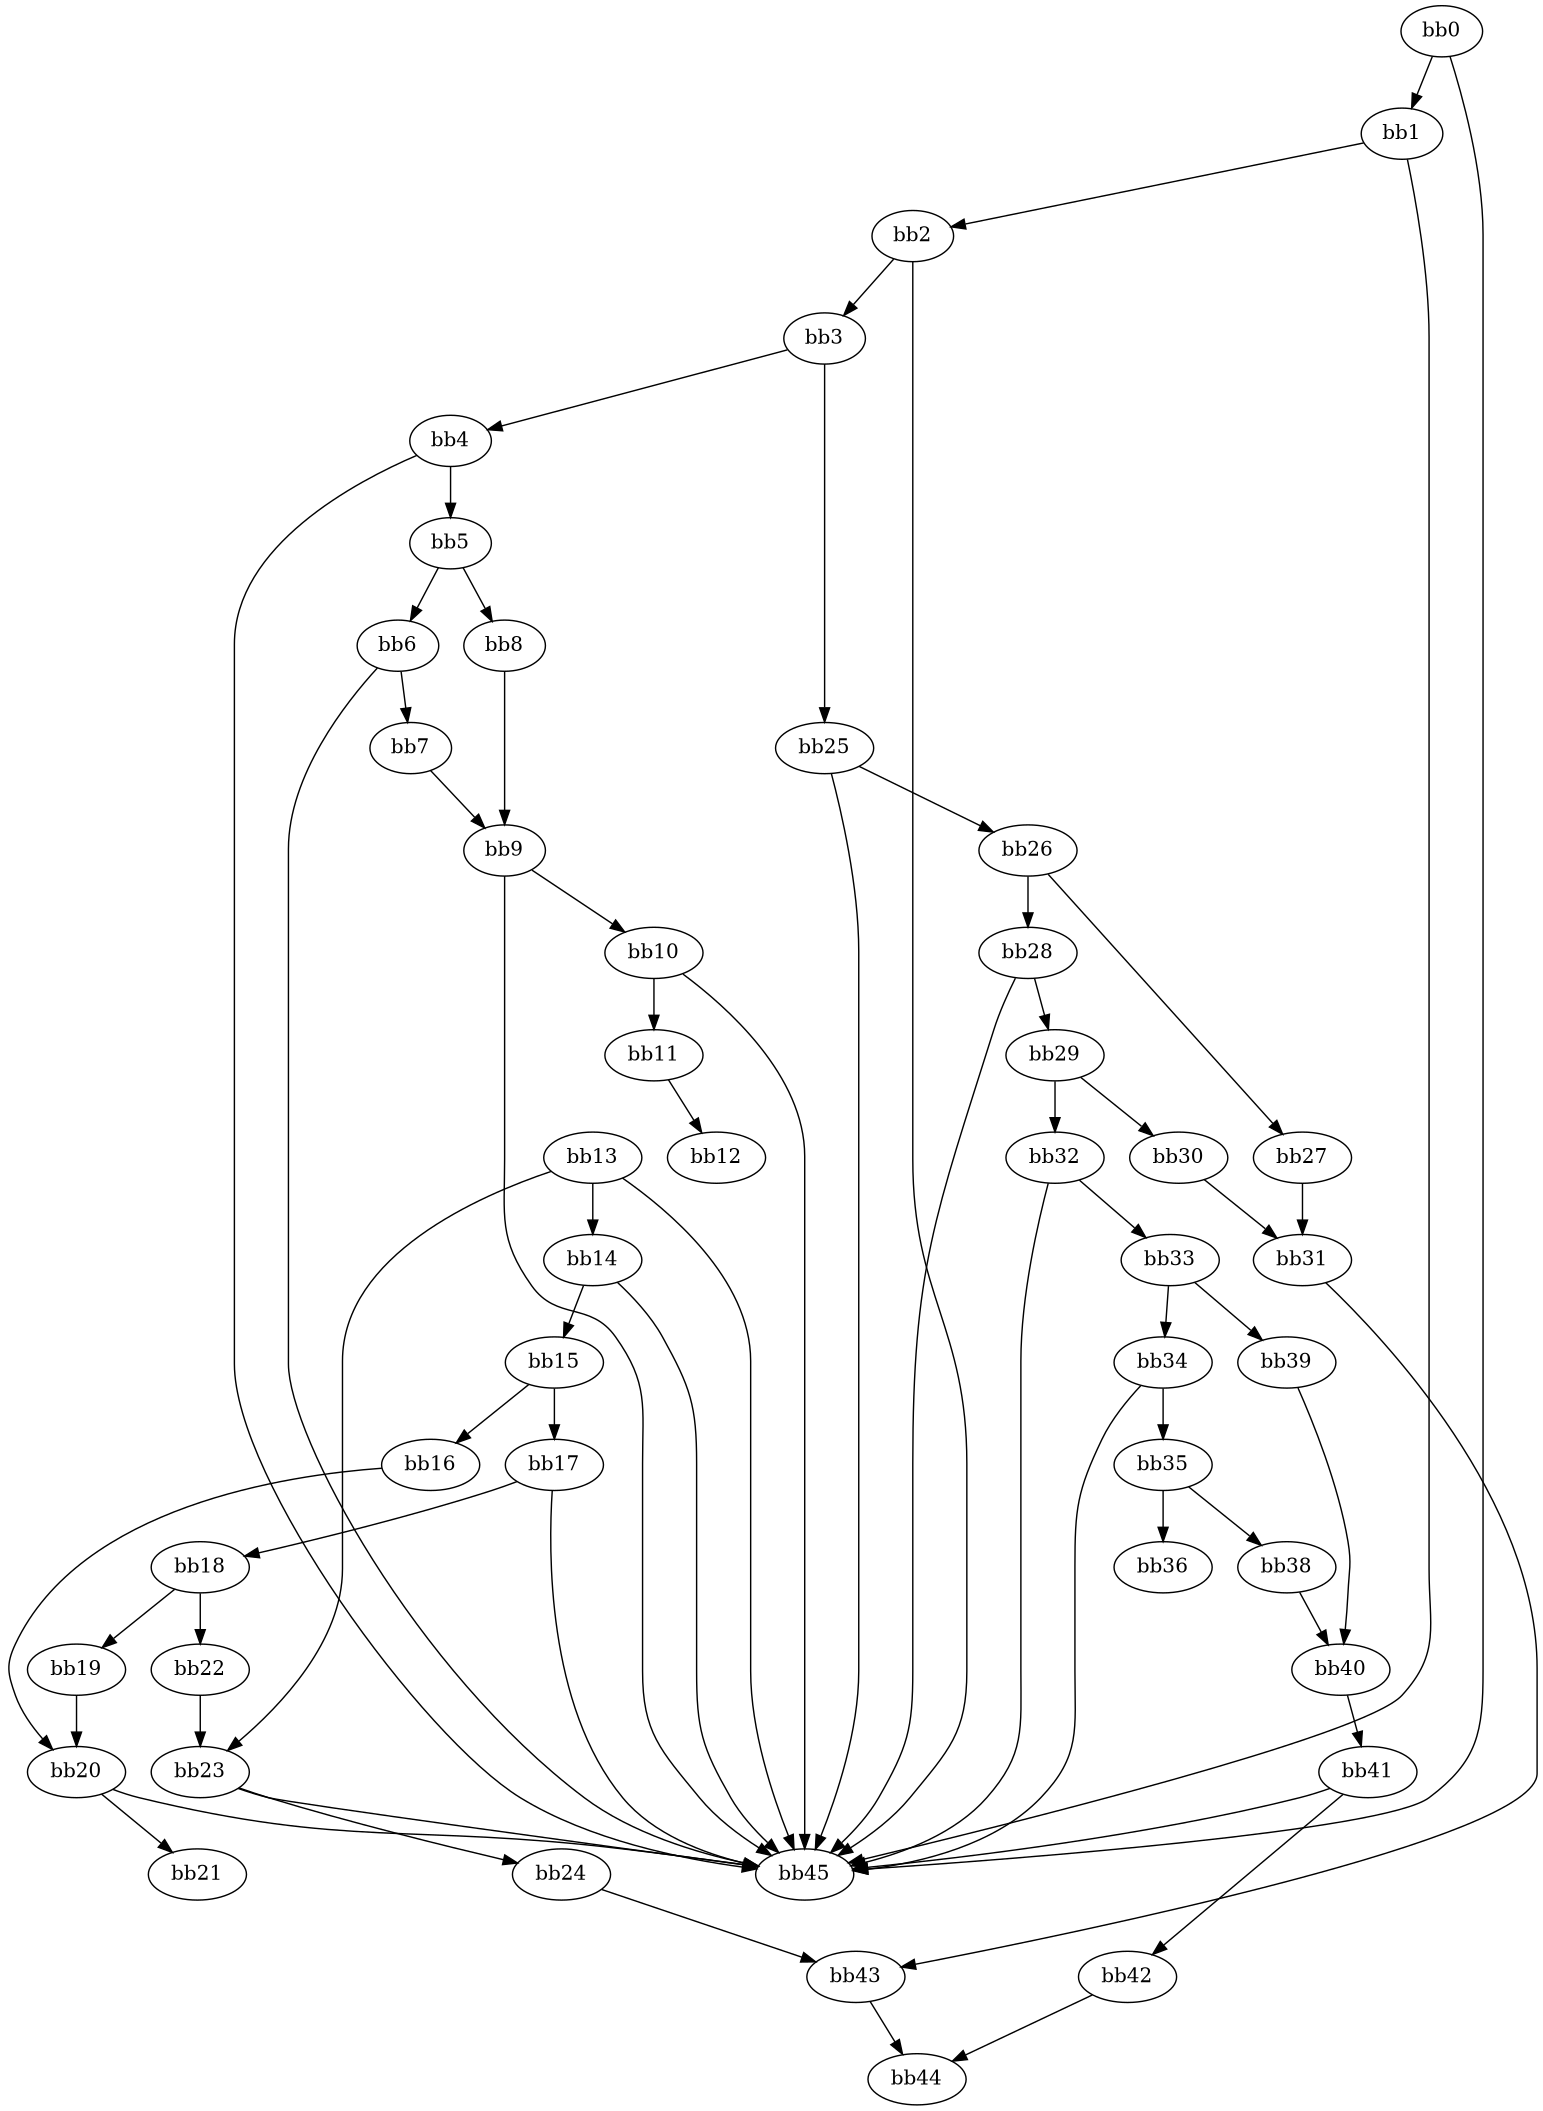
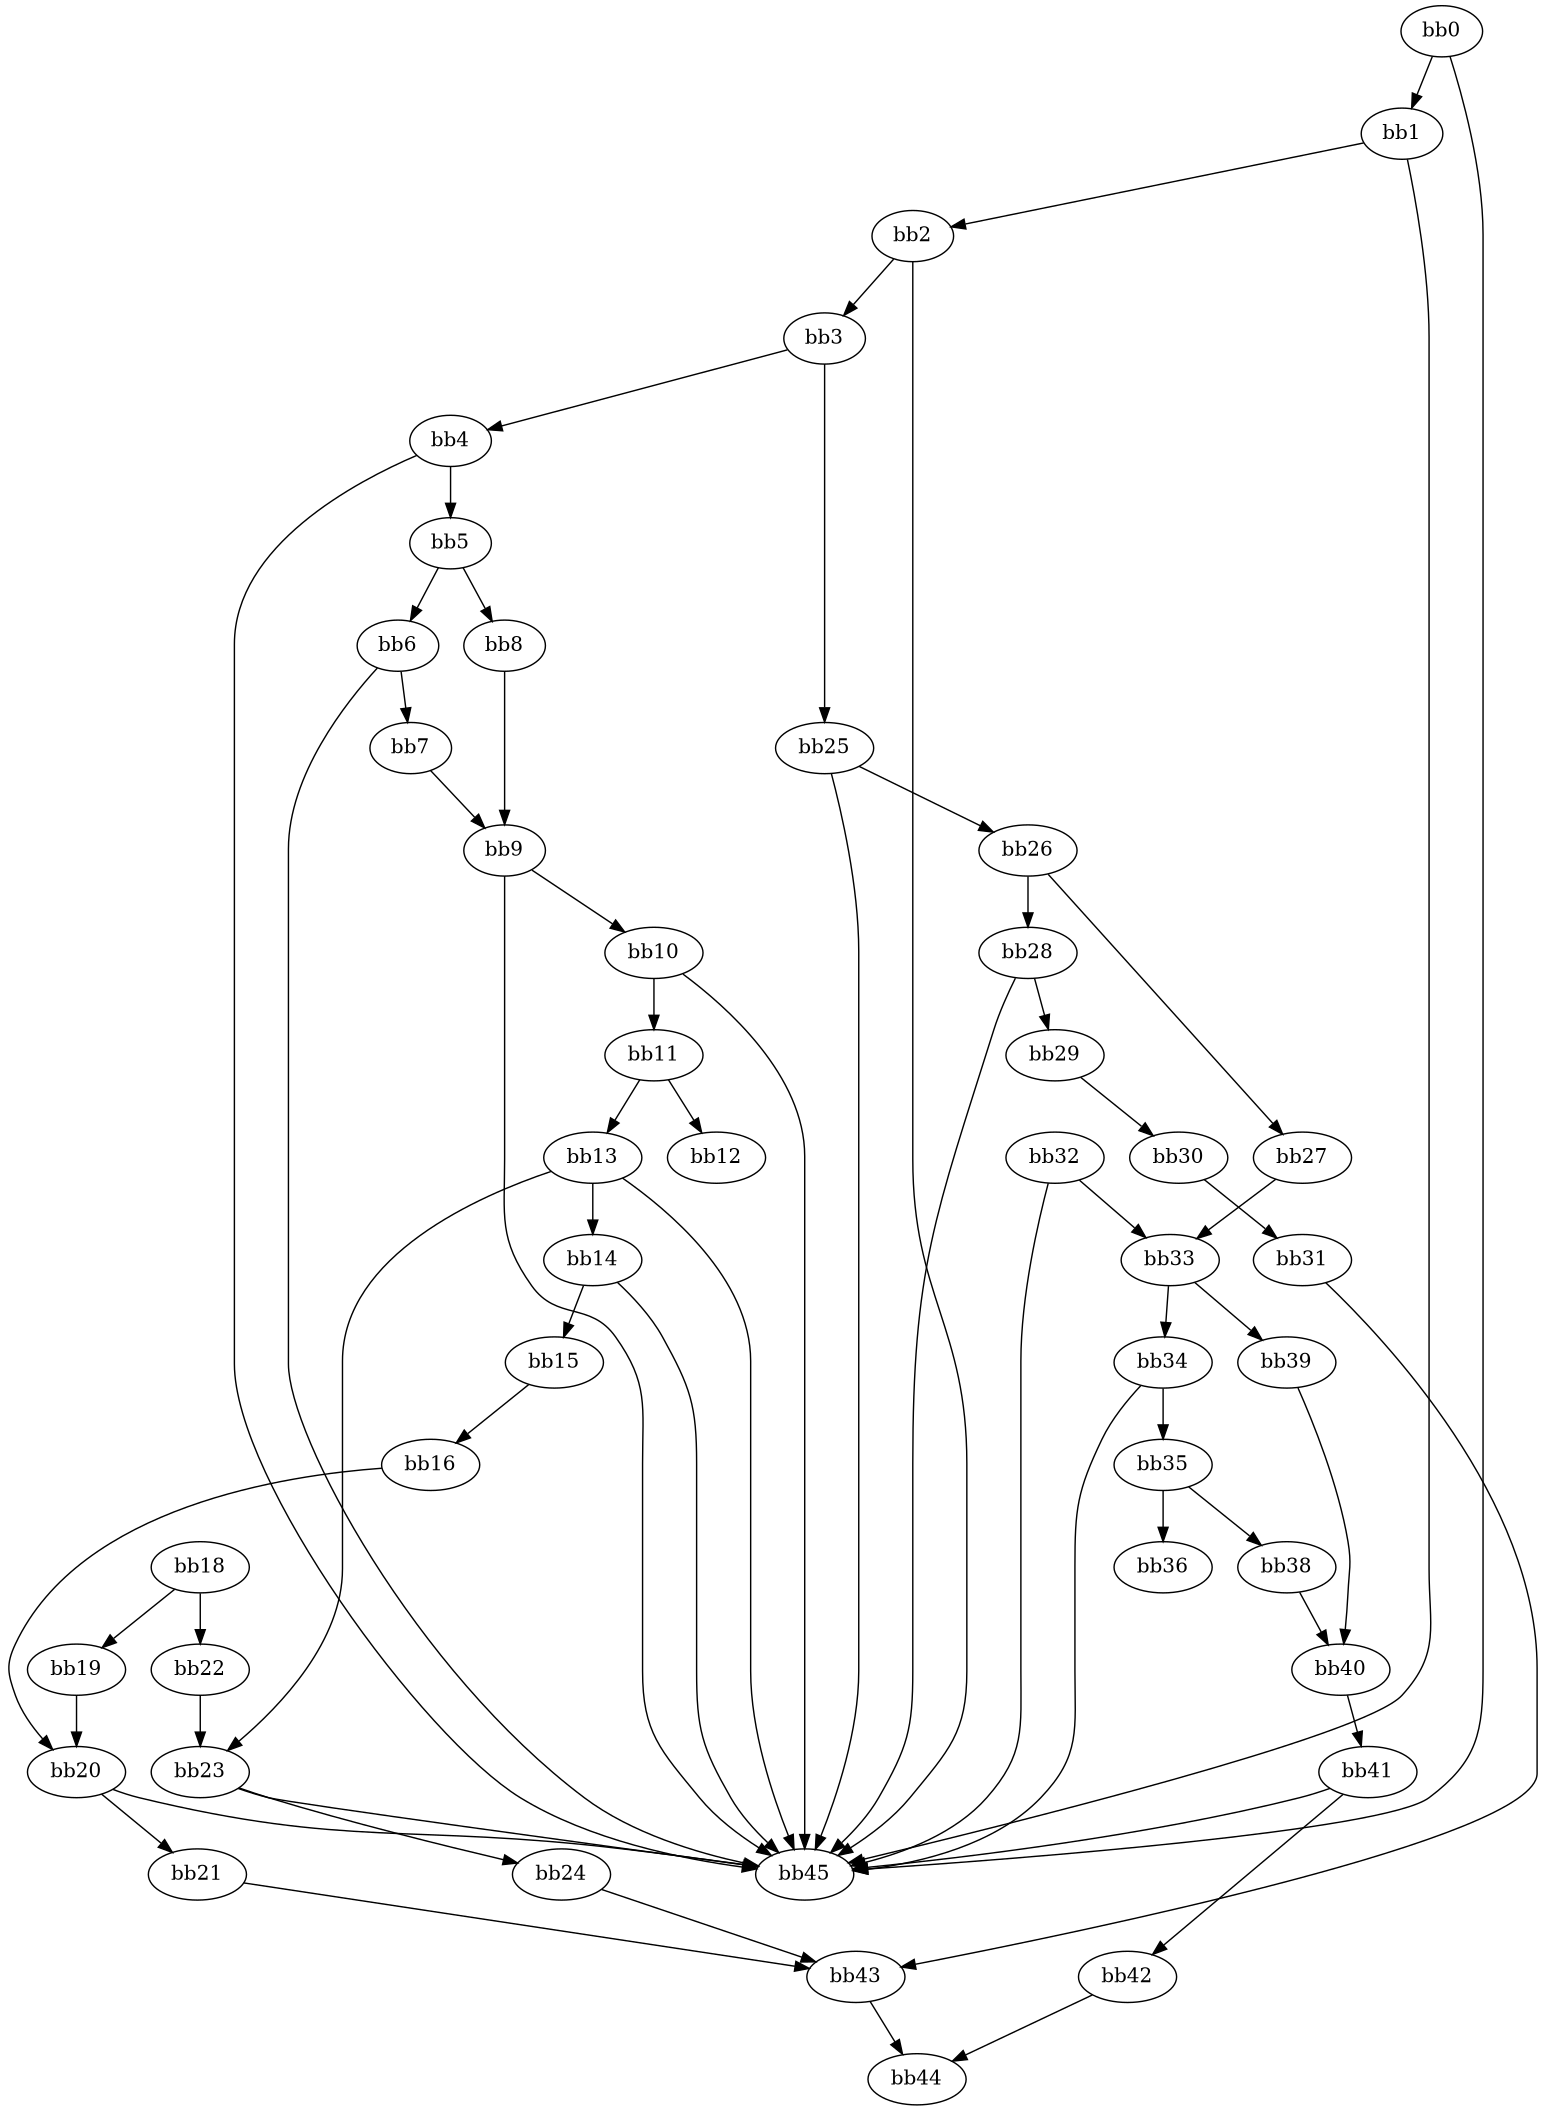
none -> (627, 1100)
(1055, 1100) -> none
(1302, 1202) -> (1247, 1201)
(554, 1465) -> none
none -> (519, 1925)
